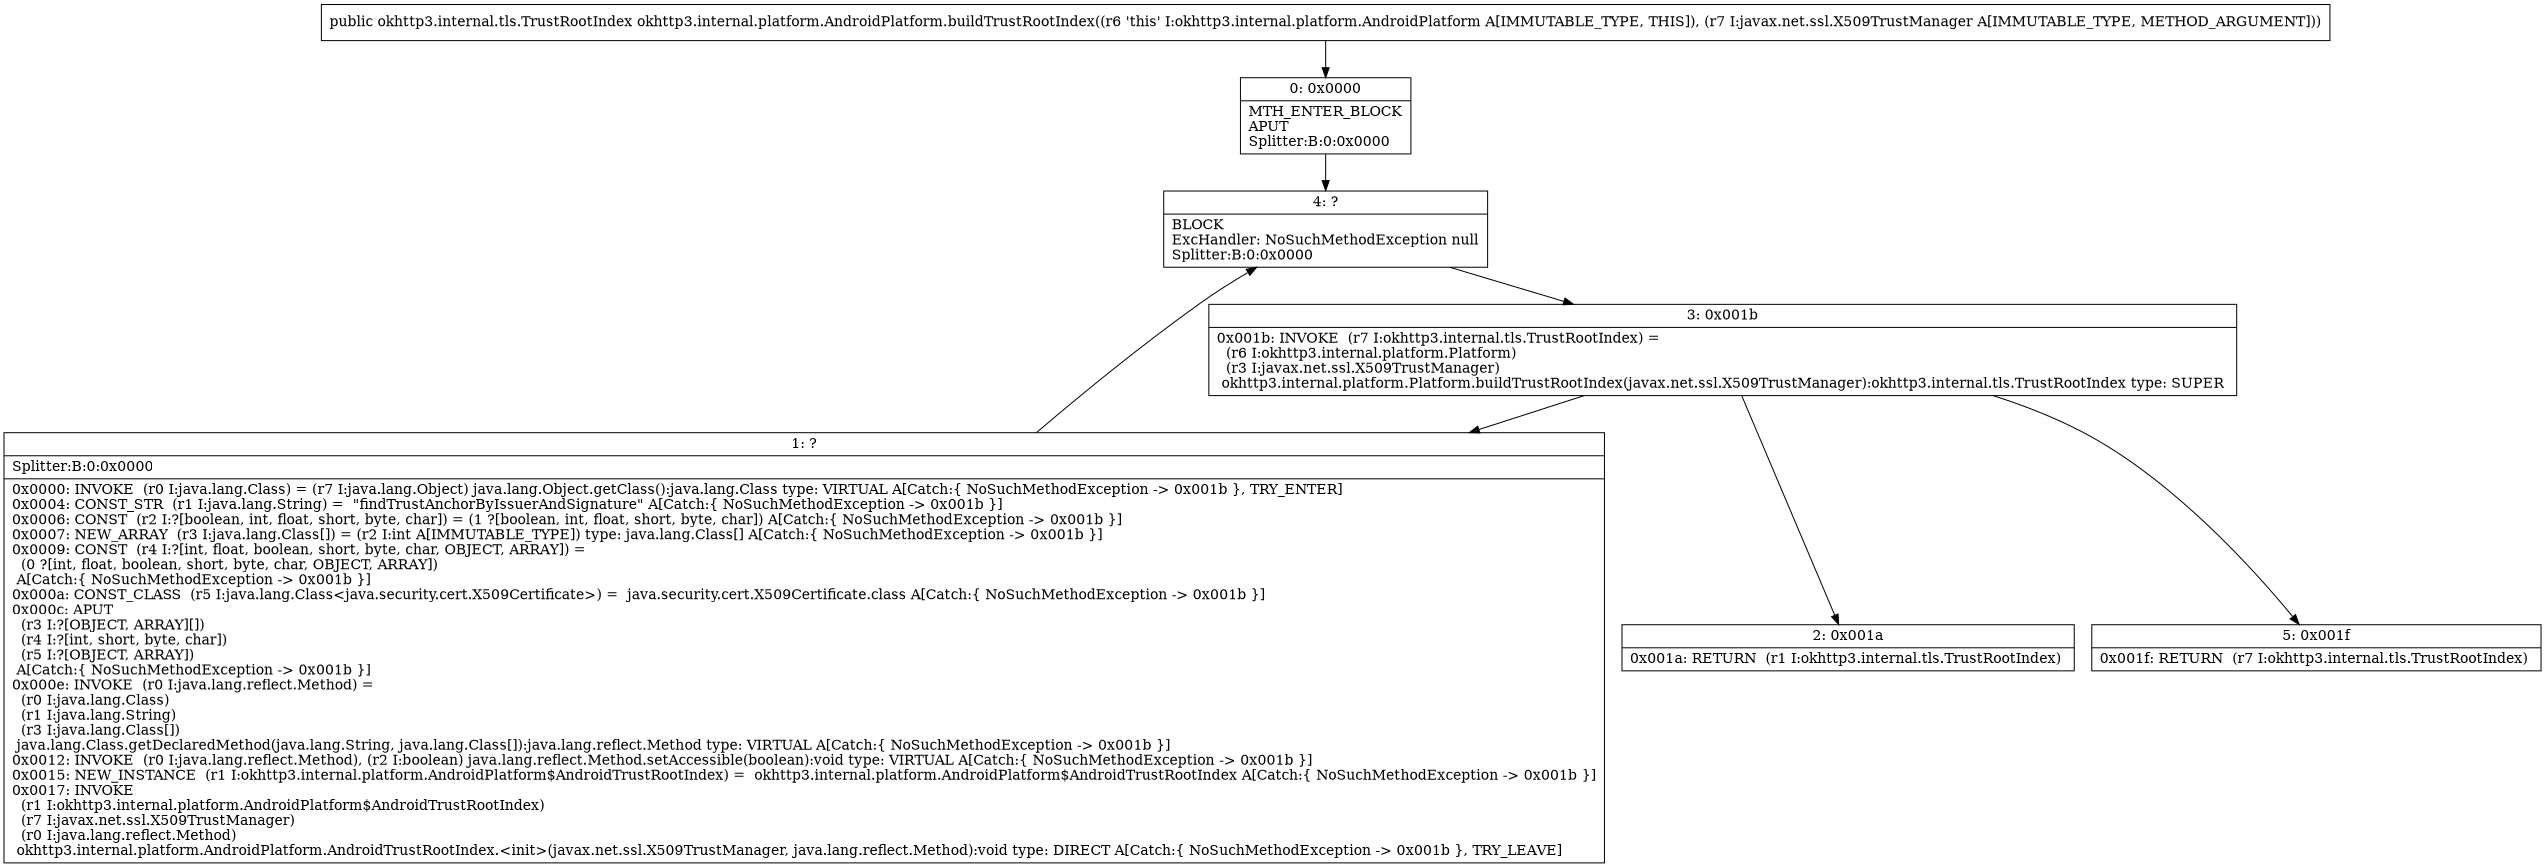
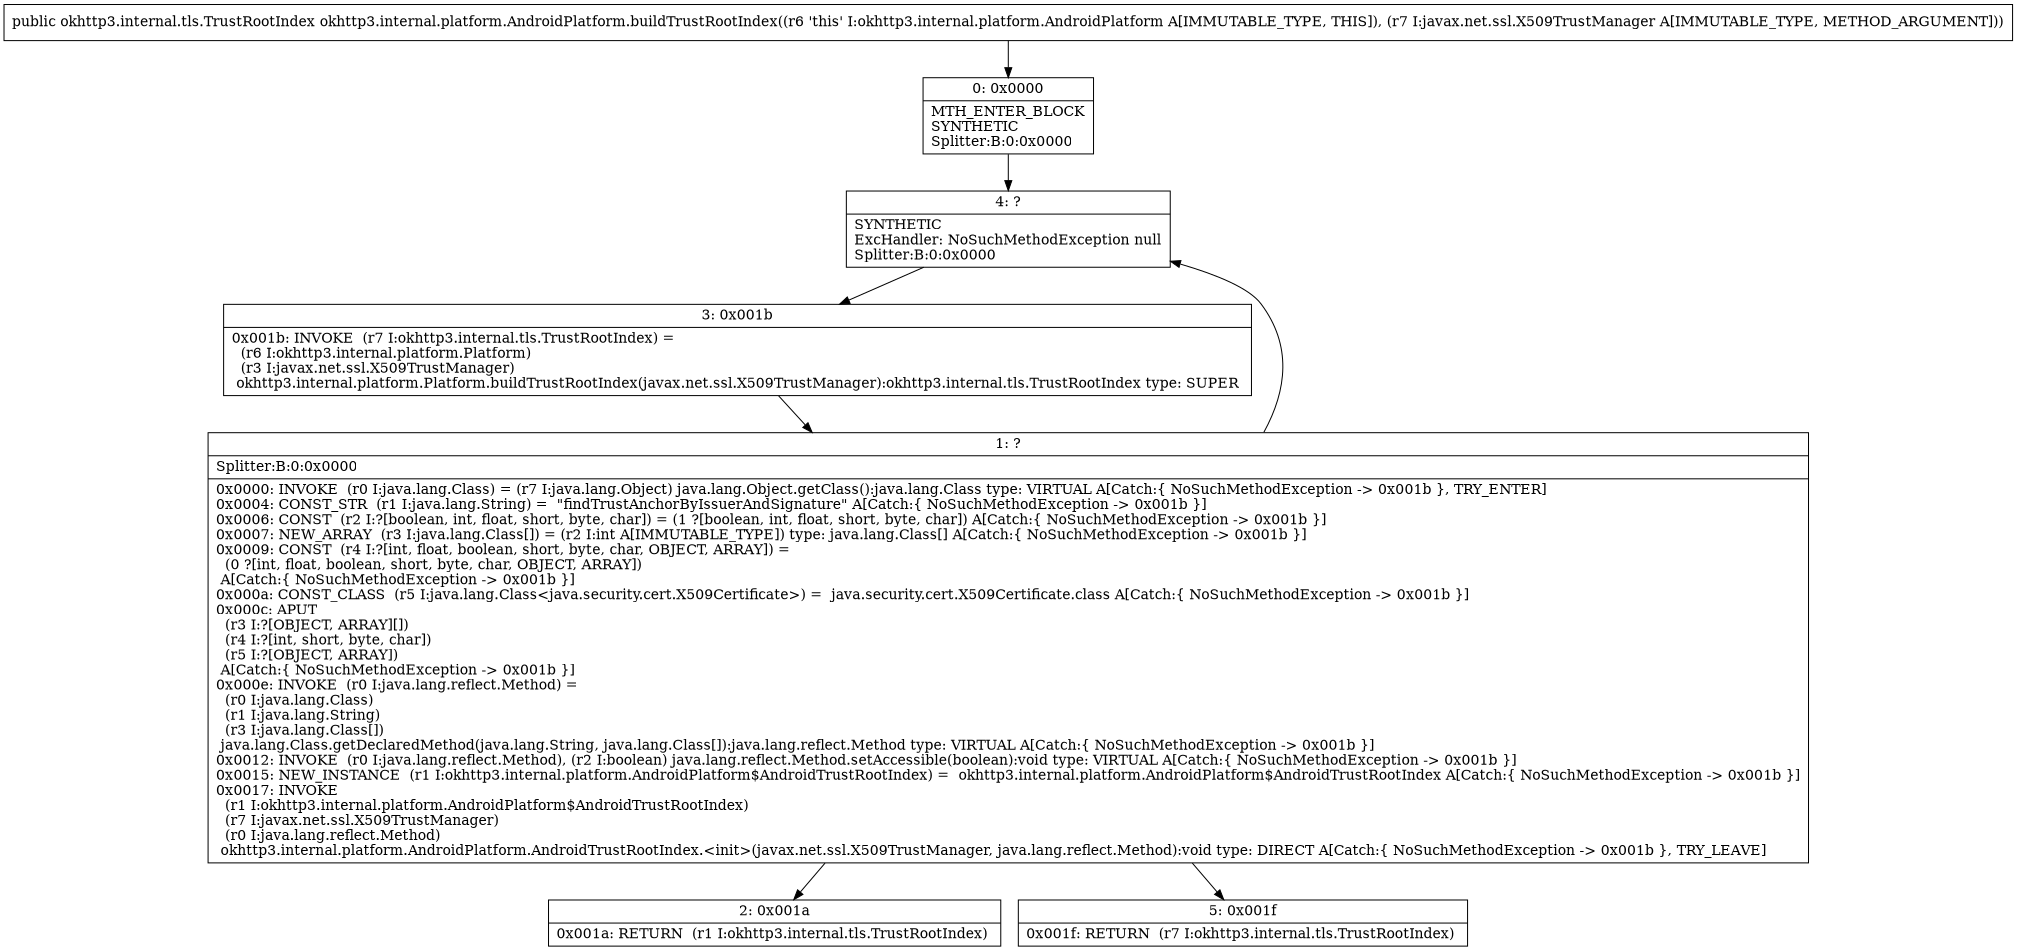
(1269, 127) -> (975, 127)
(1198, 225) -> (898, 225)
(2159, 483) -> (1205, 877)
(1788, 505) -> (813, 877)
